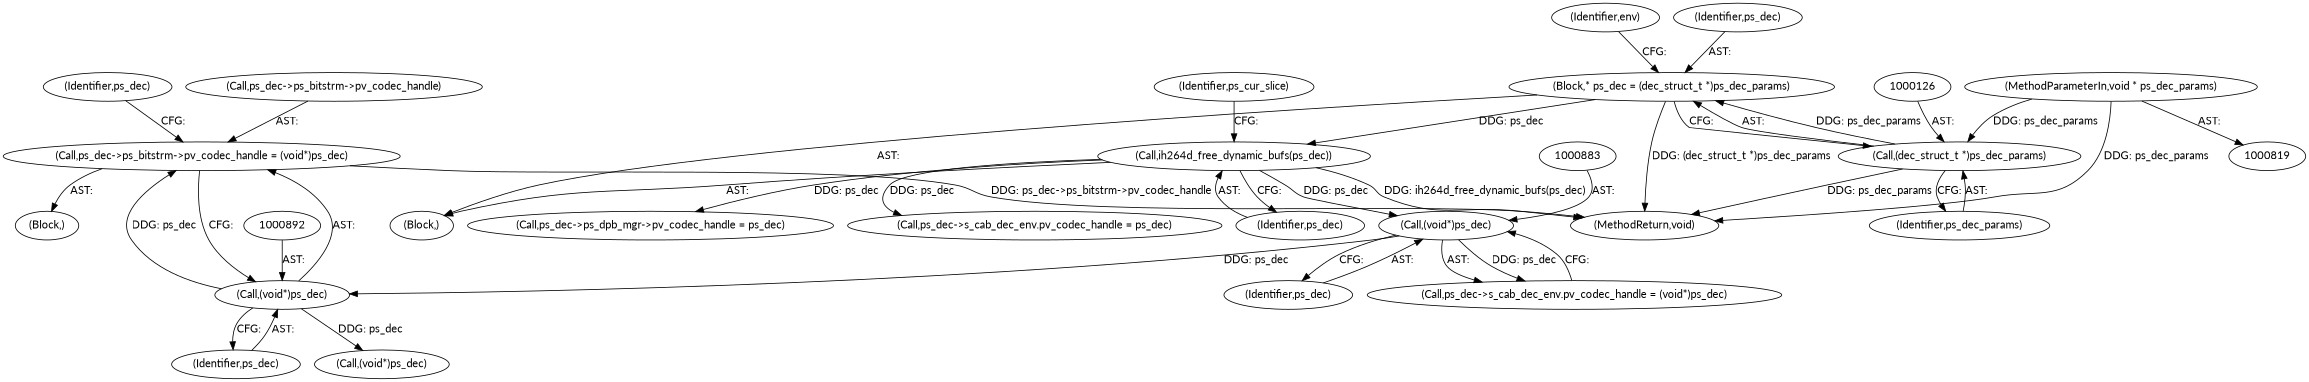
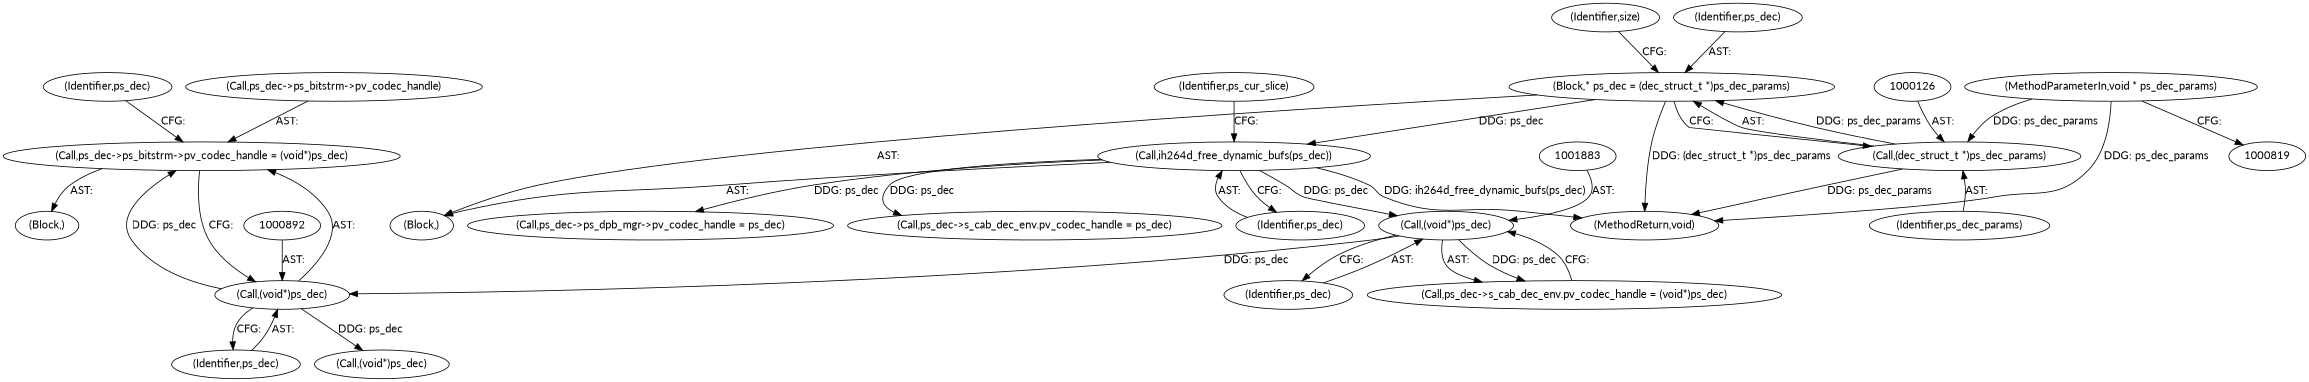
(1606, 18) -> (1606, 18)
(2211, 122) -> (2211, 122)
(1578, 156) -> (1578, 156)
(964, 187) -> none
(1937, 187) -> none
